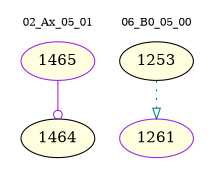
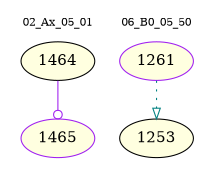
(157, 23) -> (157, 23)
(157, 94) -> (157, 94)
(58, 96) -> (58, 96)
